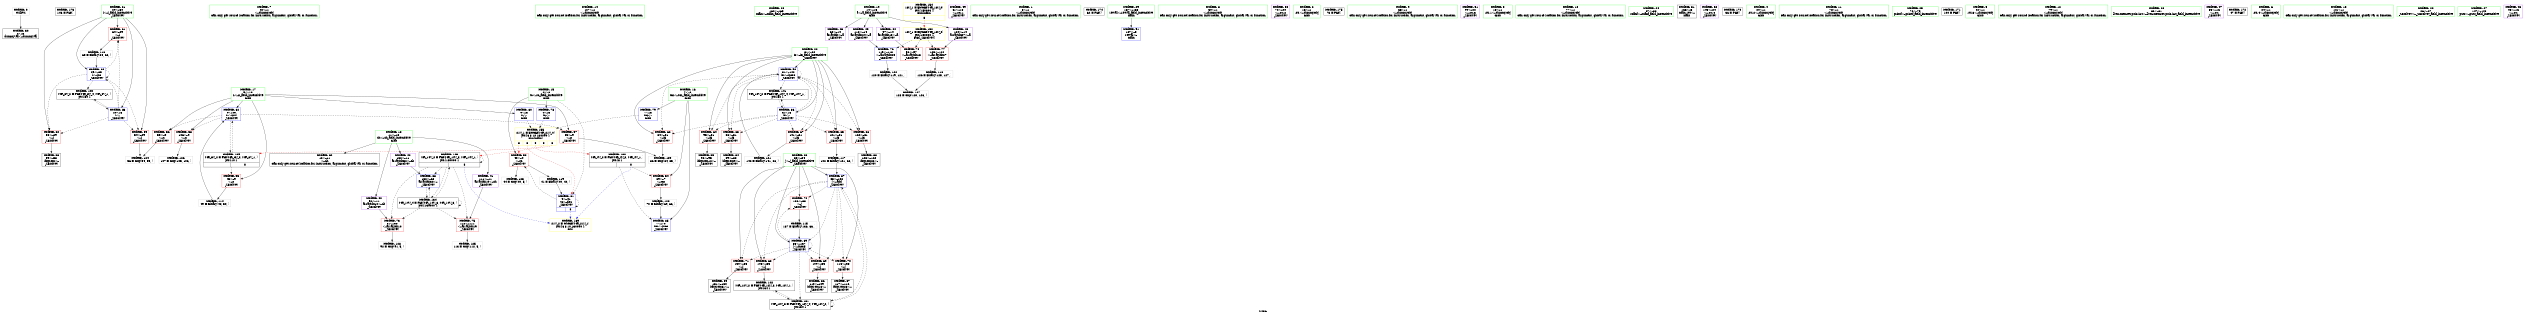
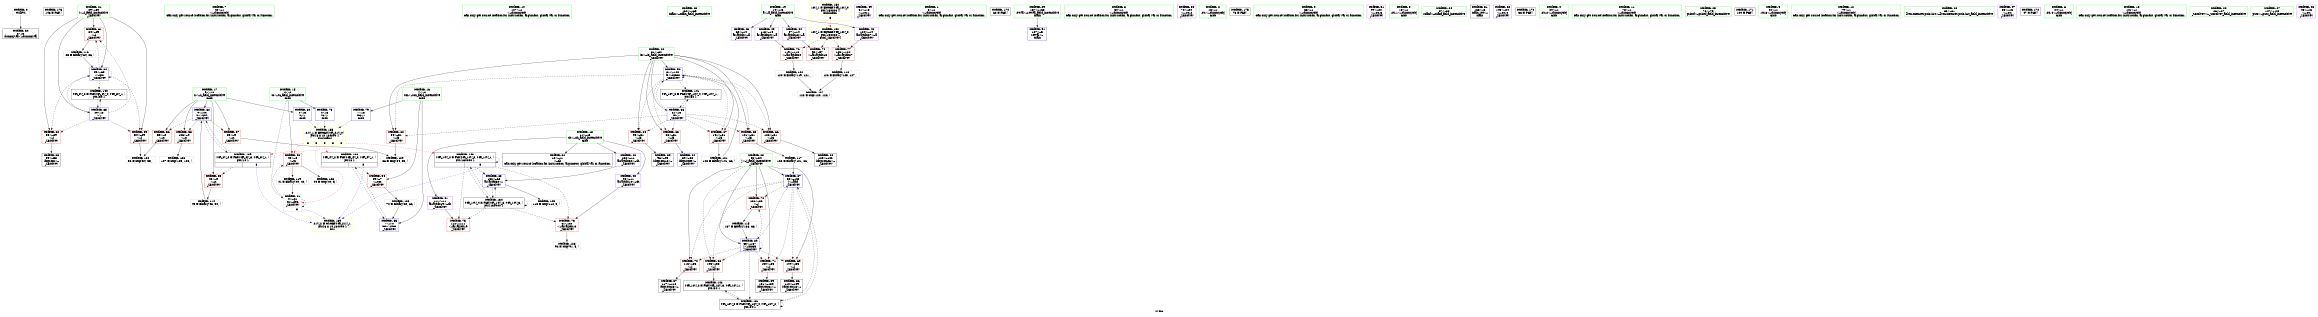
(1571, 12) -> none
(886, 54) -> (792, 54)
(731, 160) -> (688, 160)
none -> (372, 194)
(566, 203) -> (292, 203)
none -> (272, 205)
(754, 205) -> (704, 202)
(467, 236) -> (522, 191)
